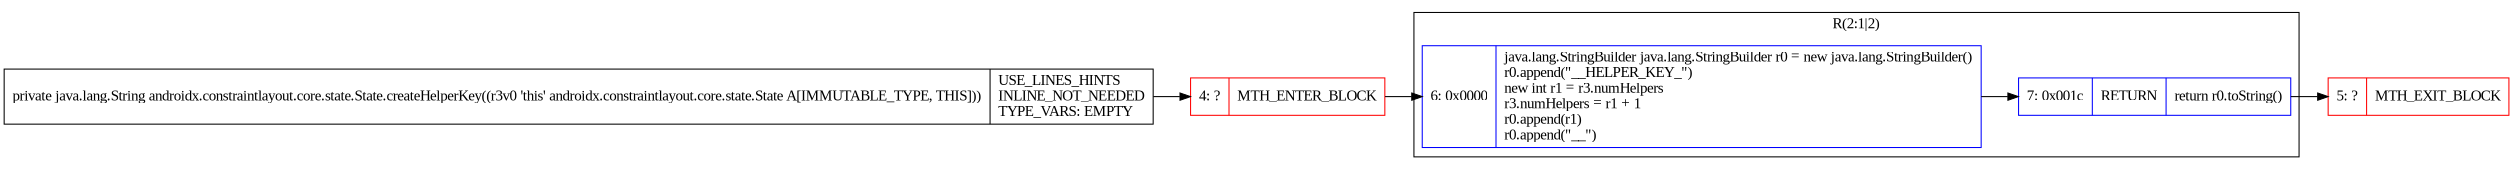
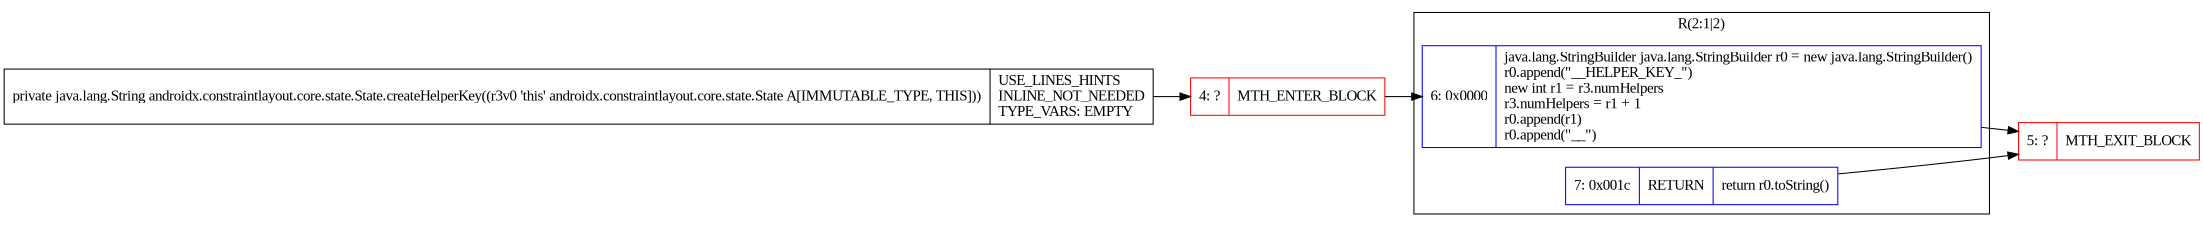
(1995, 97) -> (1996, 129)
